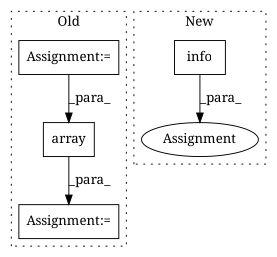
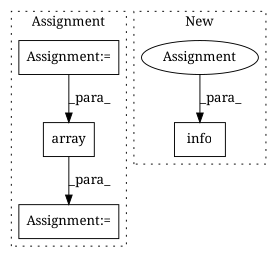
(69, 22) -> (69, 22)
(200, 94) -> (200, 94)
